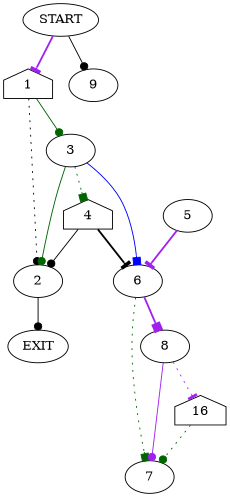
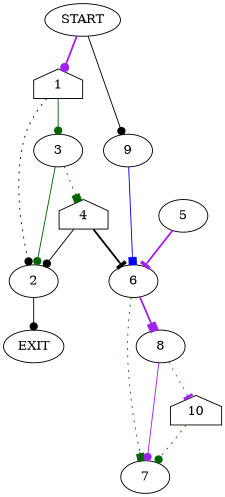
(45, 52) -> (71, 50)
(123, 203) -> (131, 211)
(200, 412) -> (196, 412)
